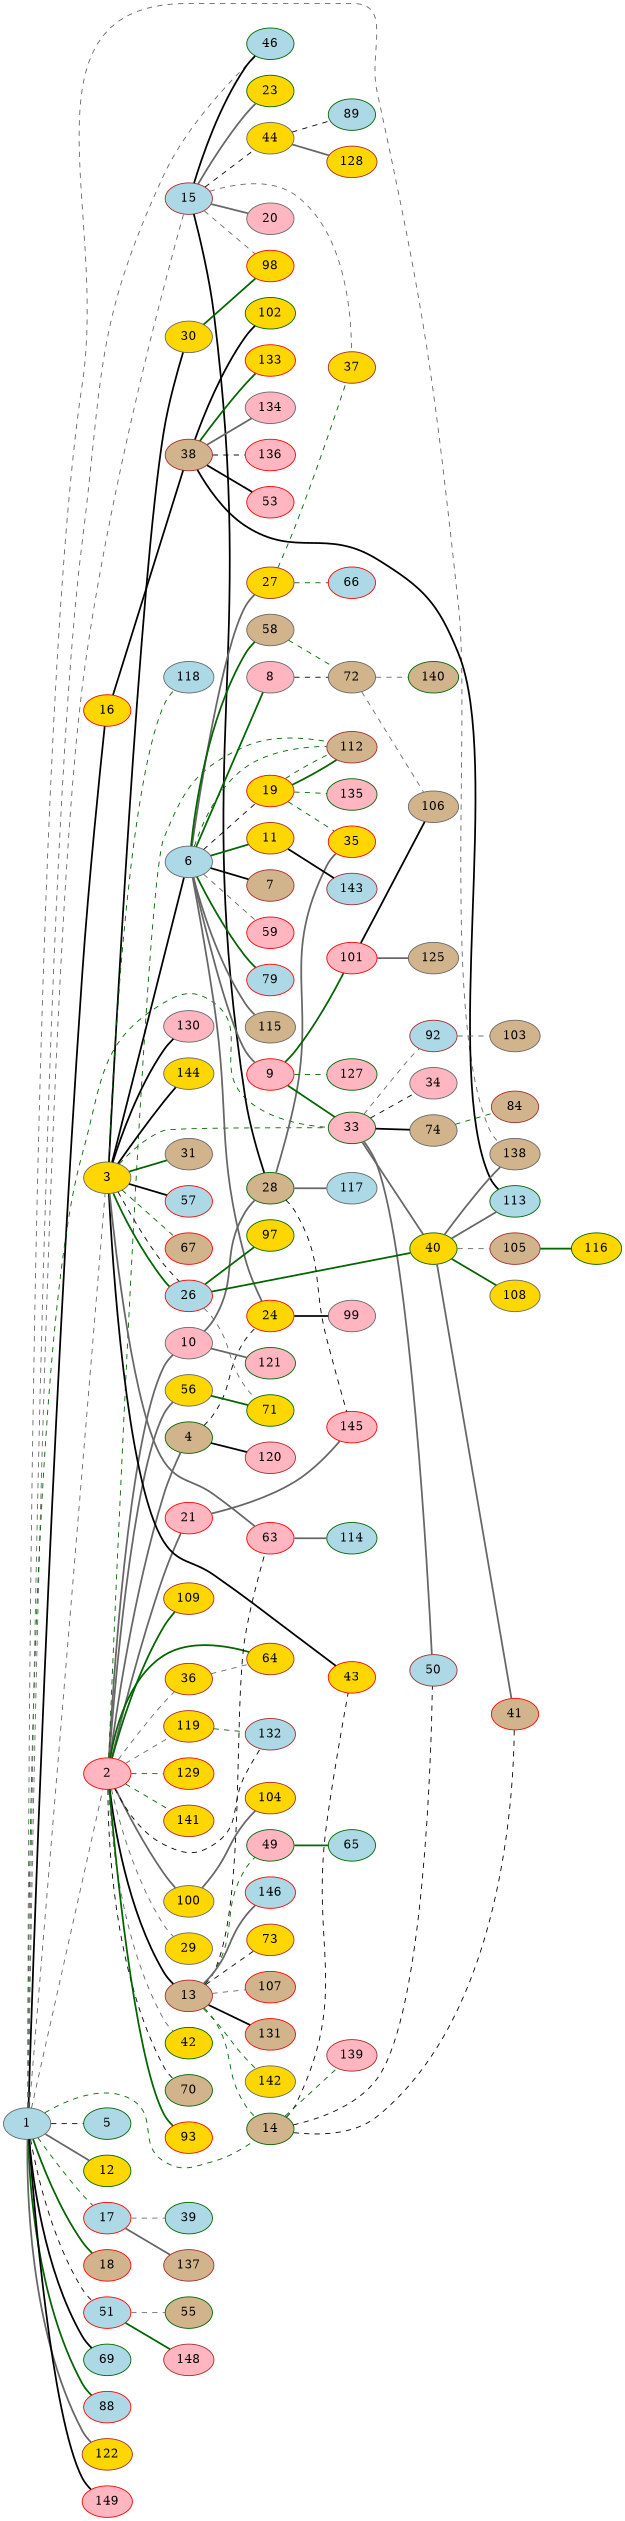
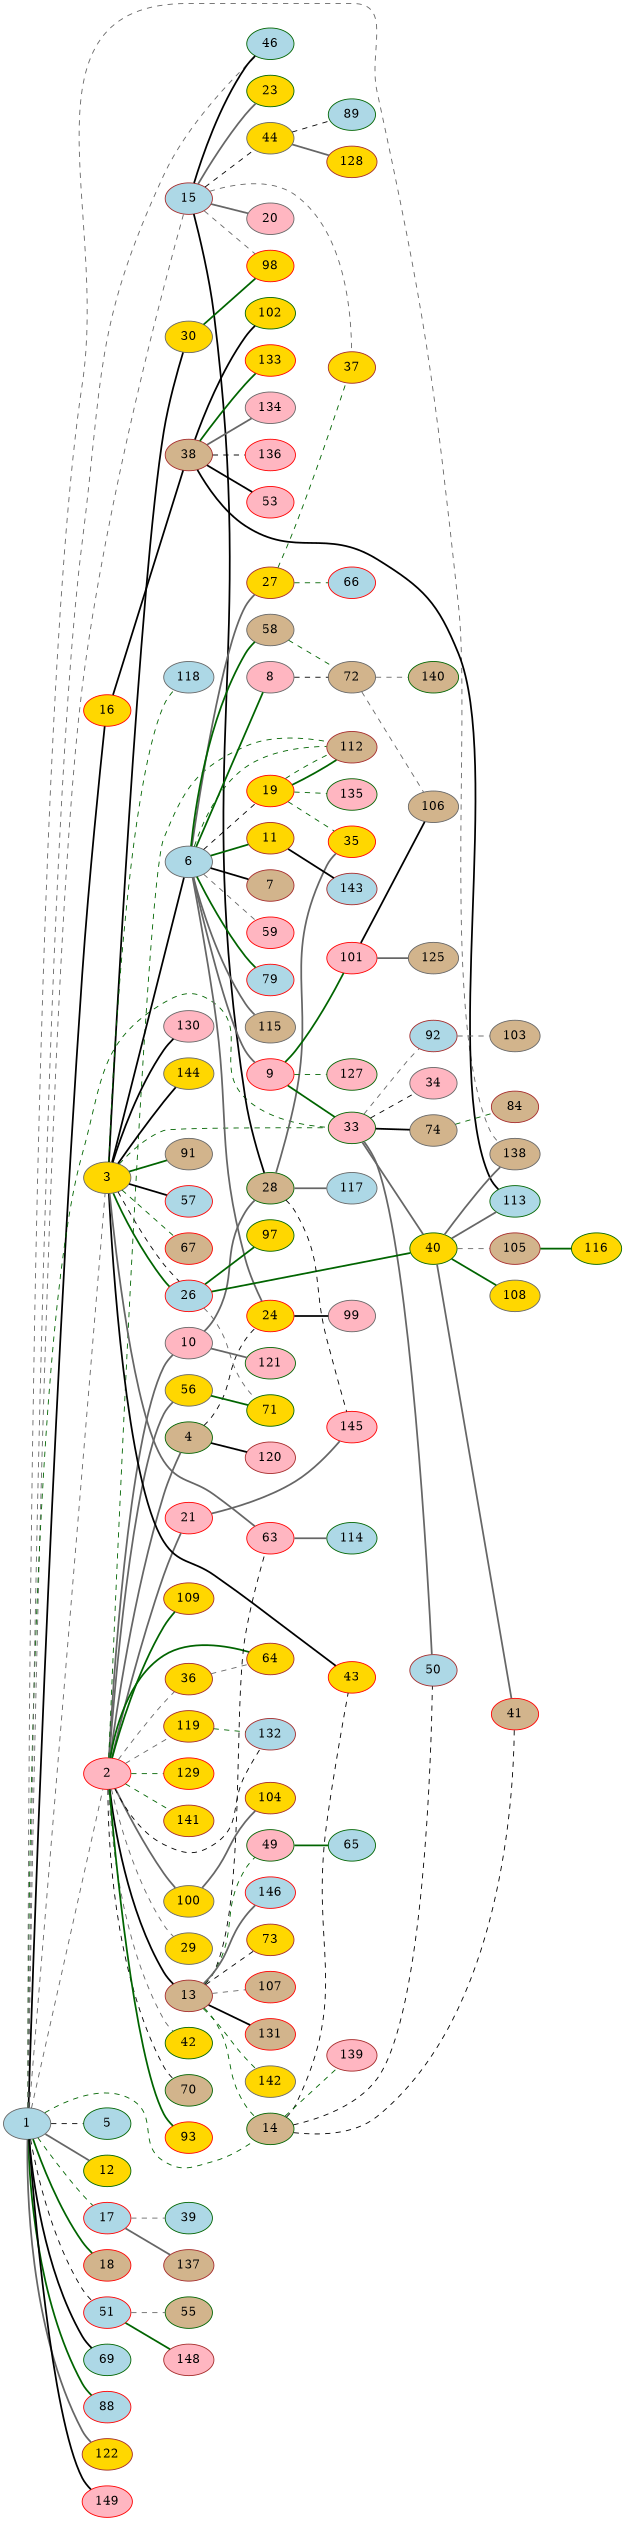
(189, 1154) -> (189, 1154)
